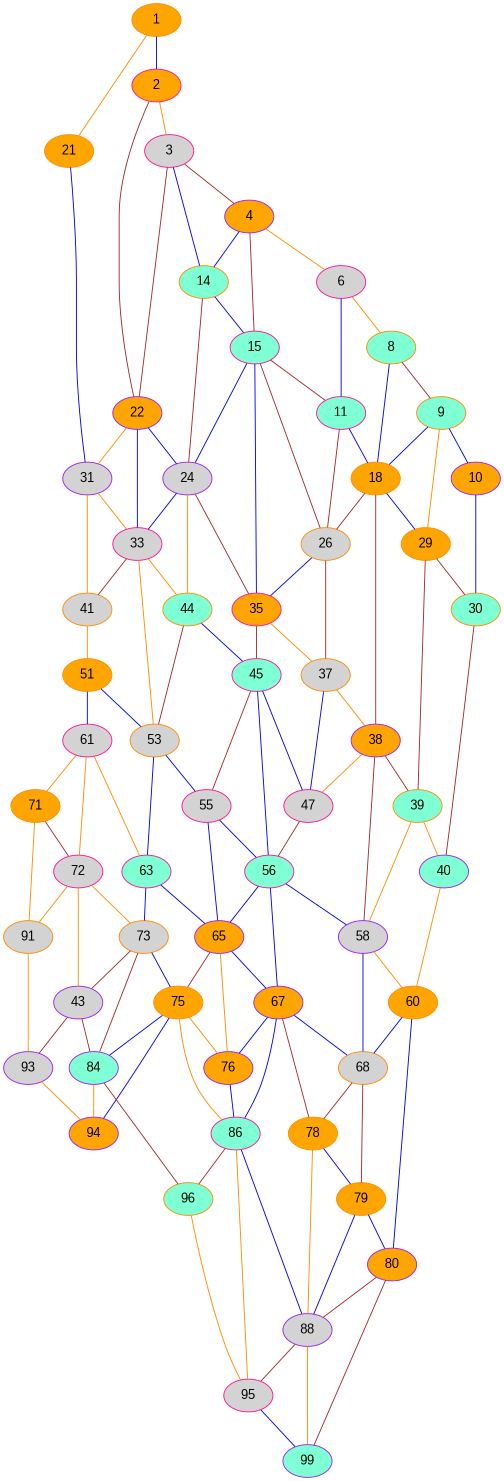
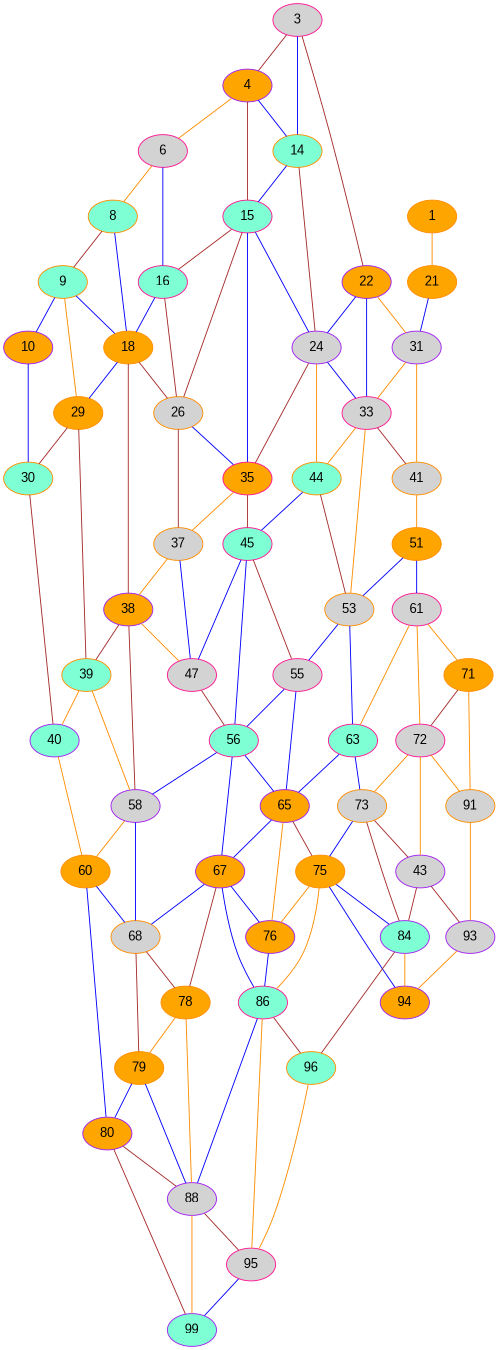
(156, 86) -> none
(341, 413) -> (163, 282)
(337, 1166) -> (162, 1035)
